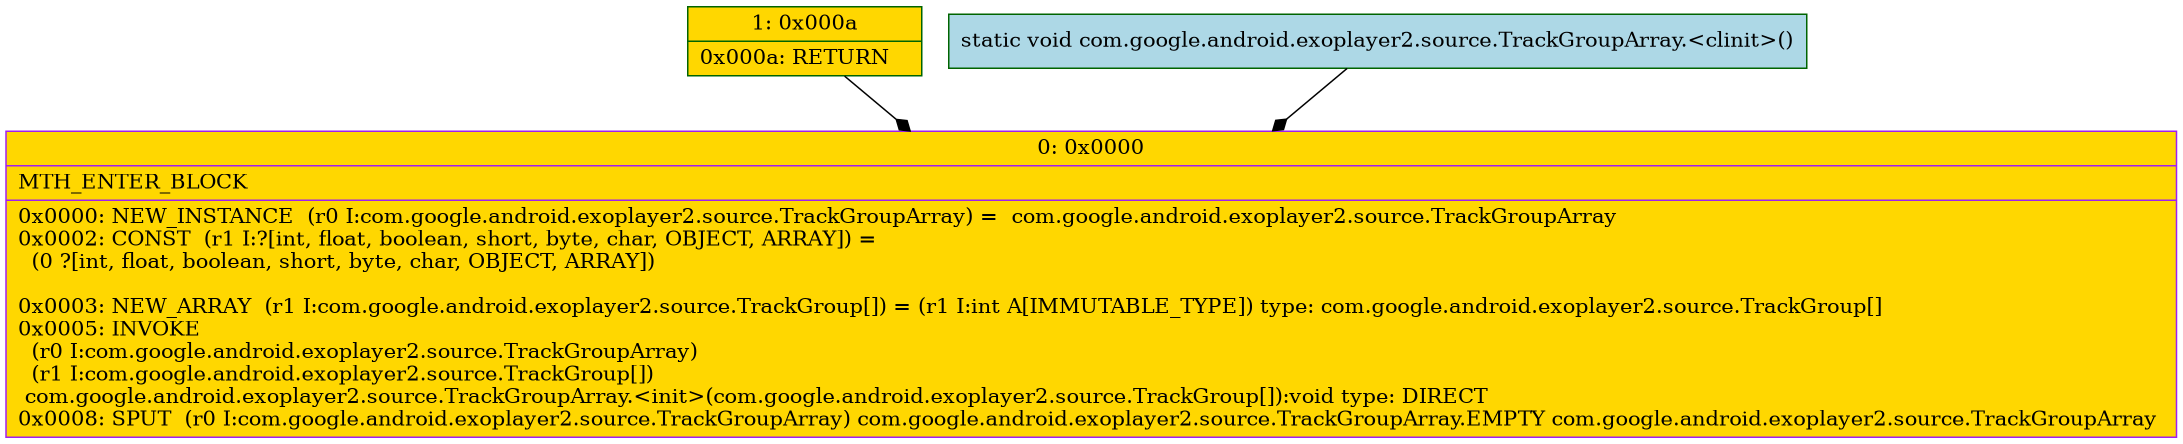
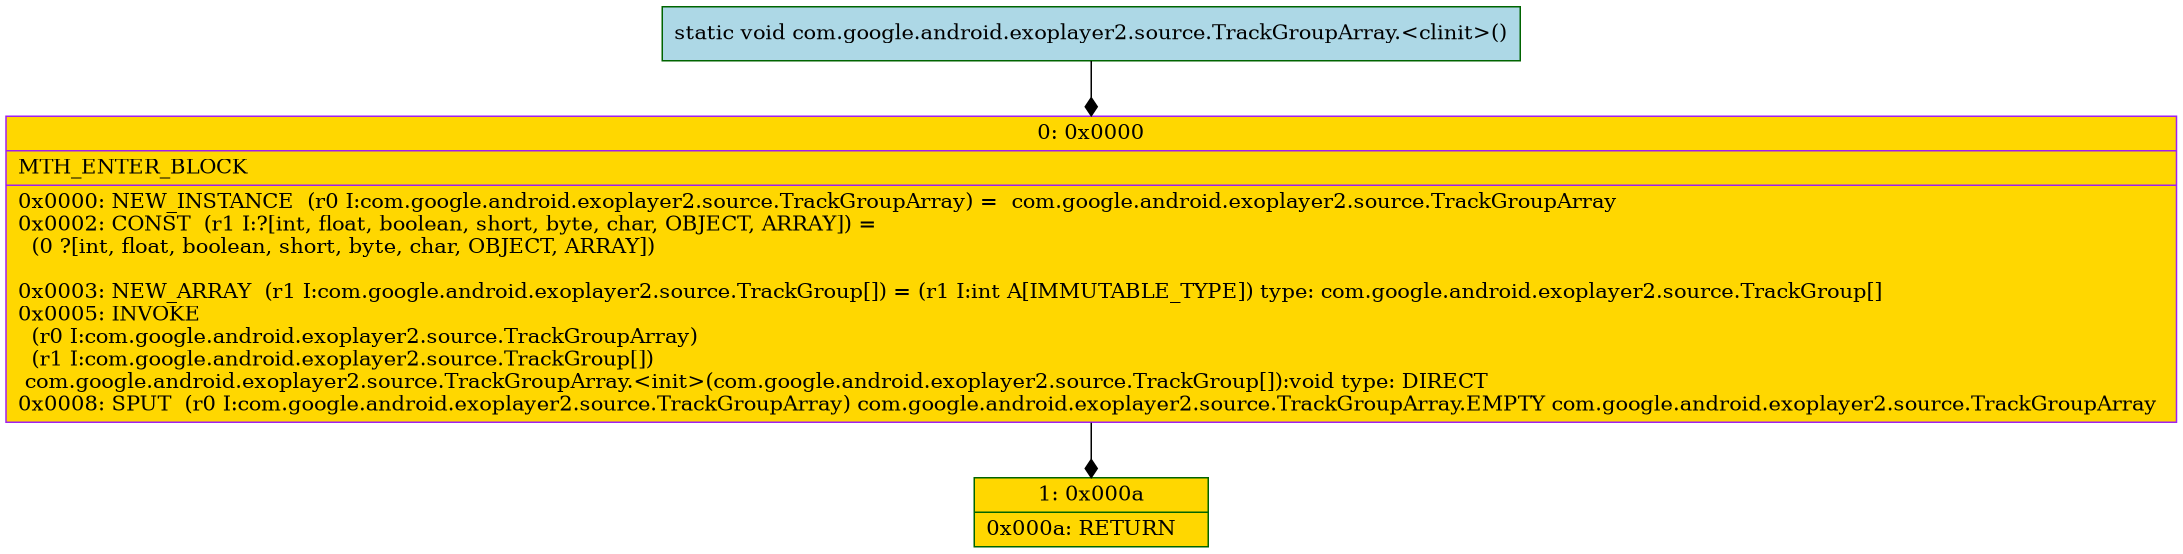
(870, 98) -> (1091, 441)
